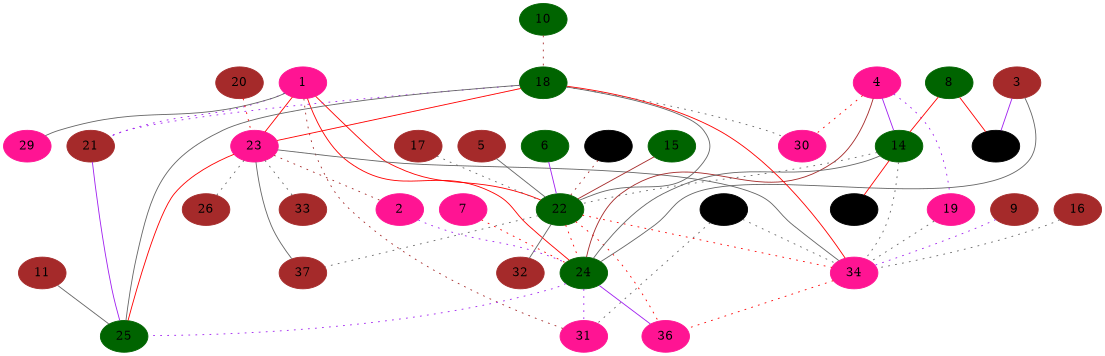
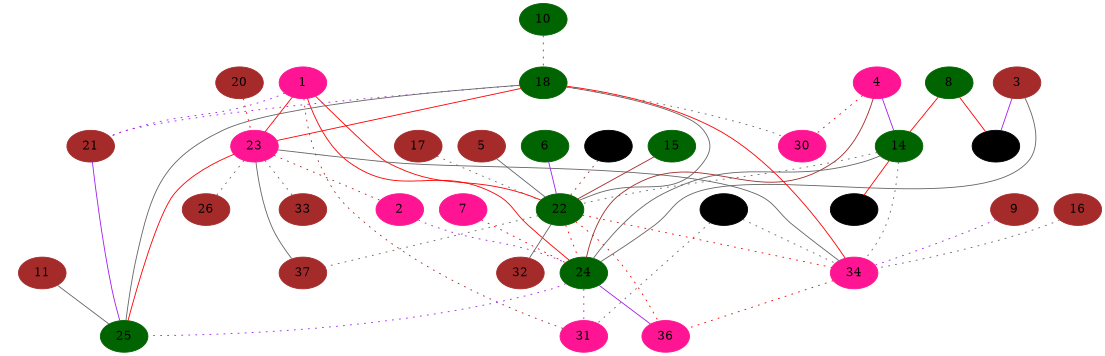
(27, 146) -> none
(951, 210) -> none
